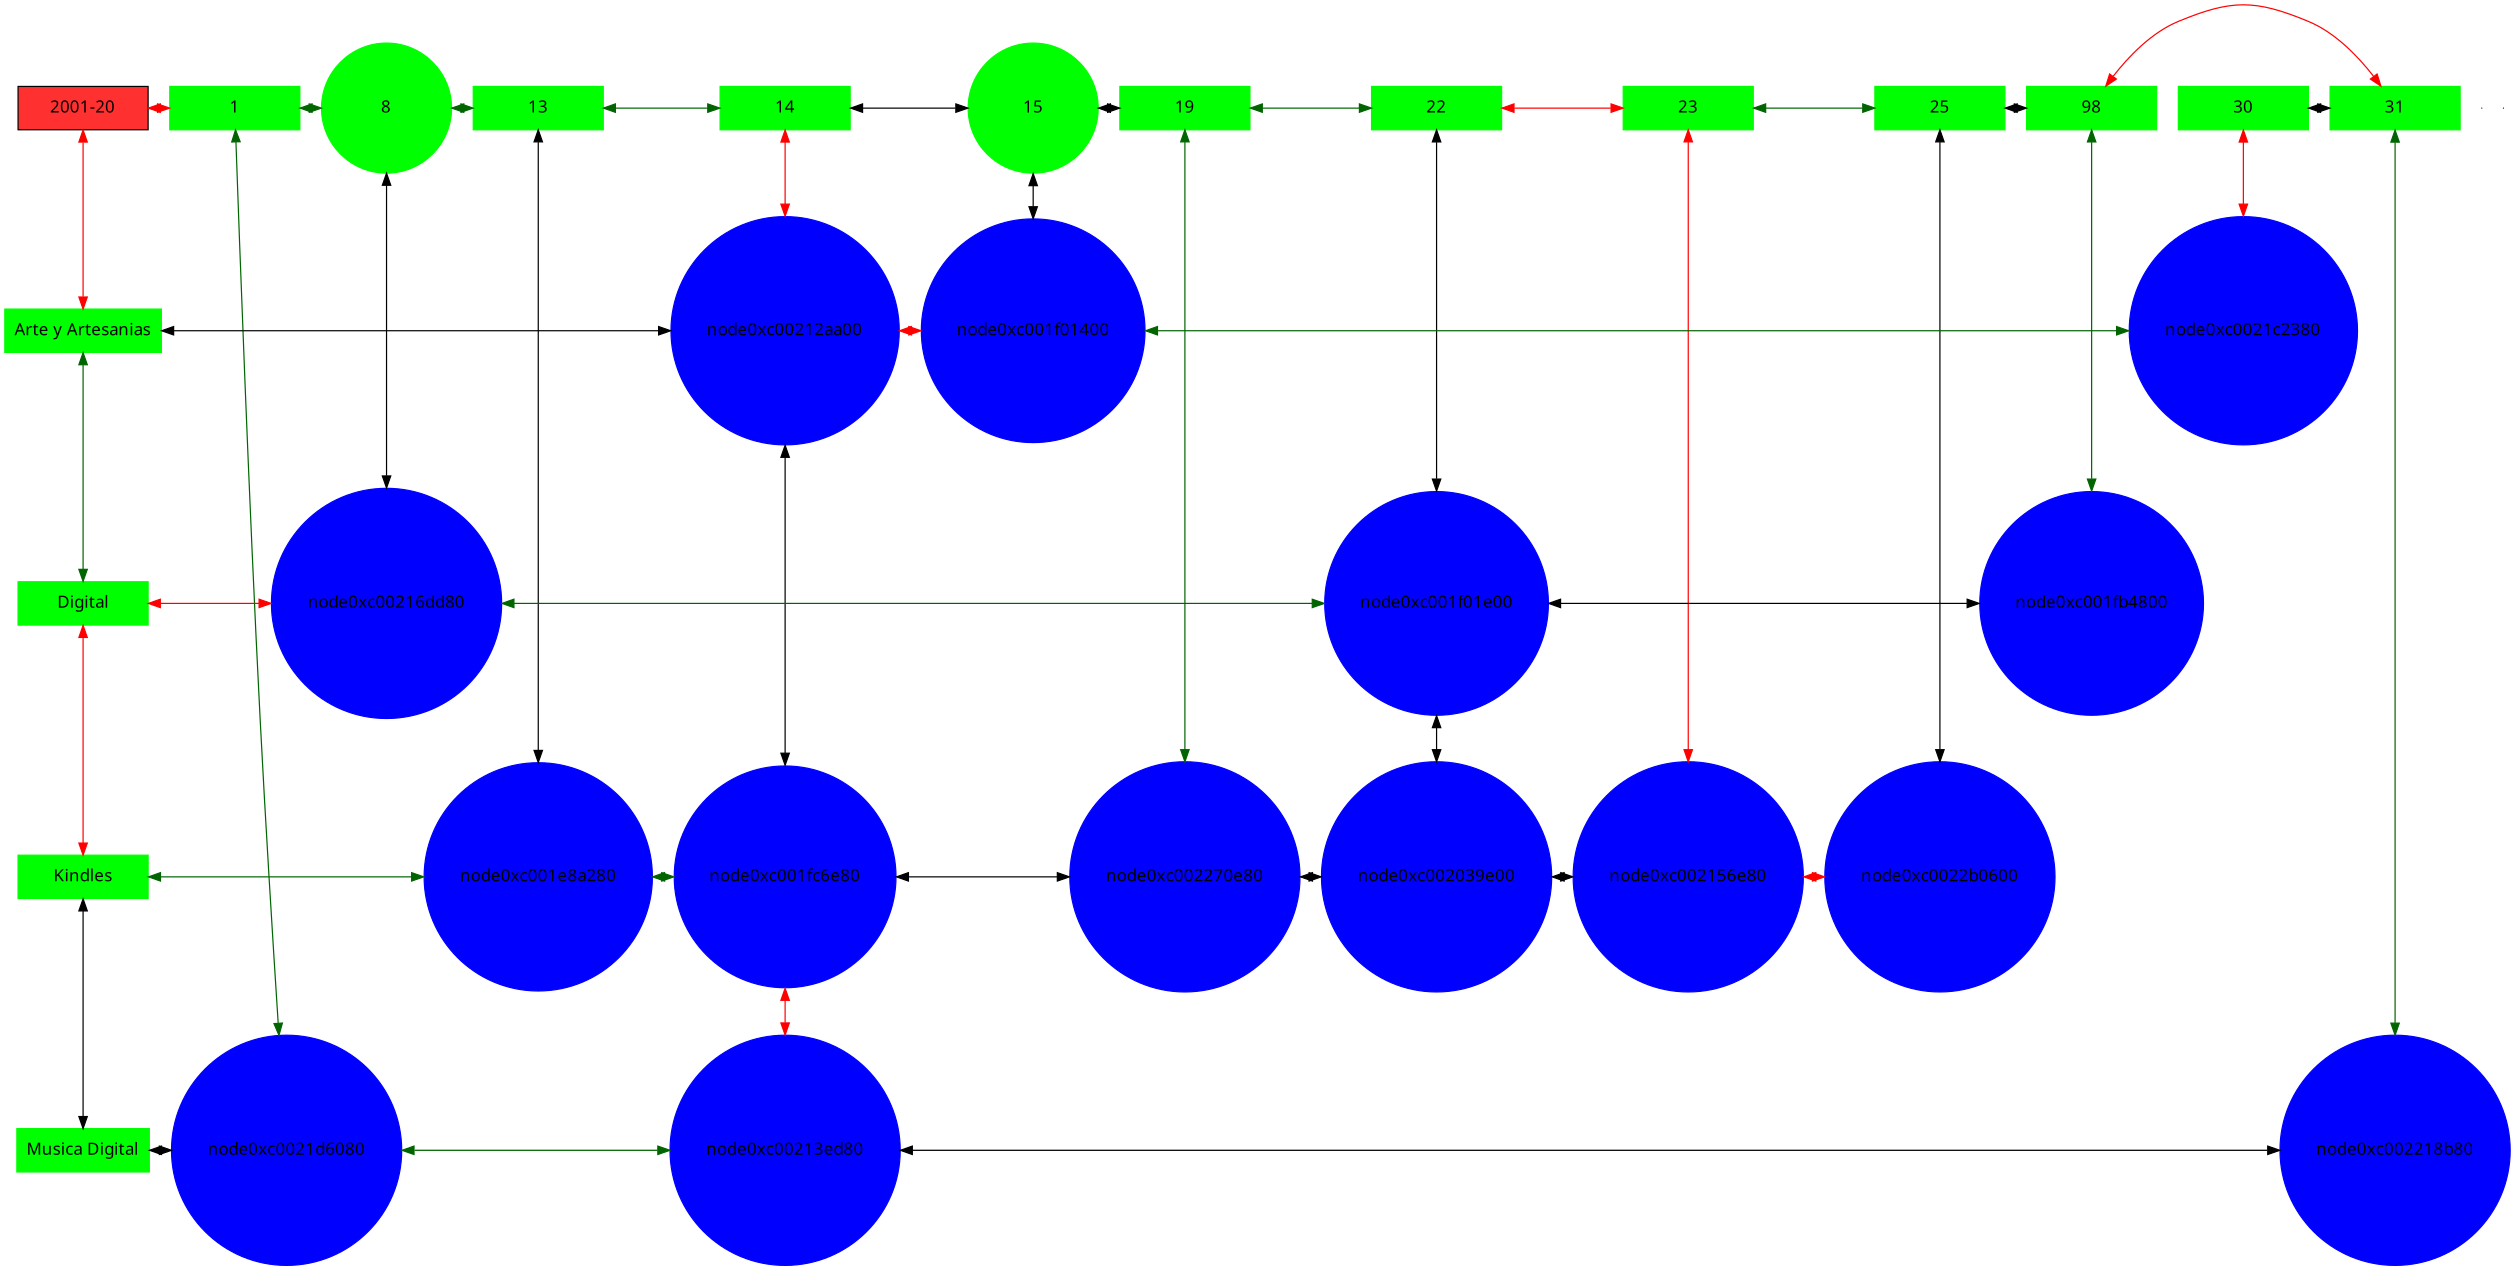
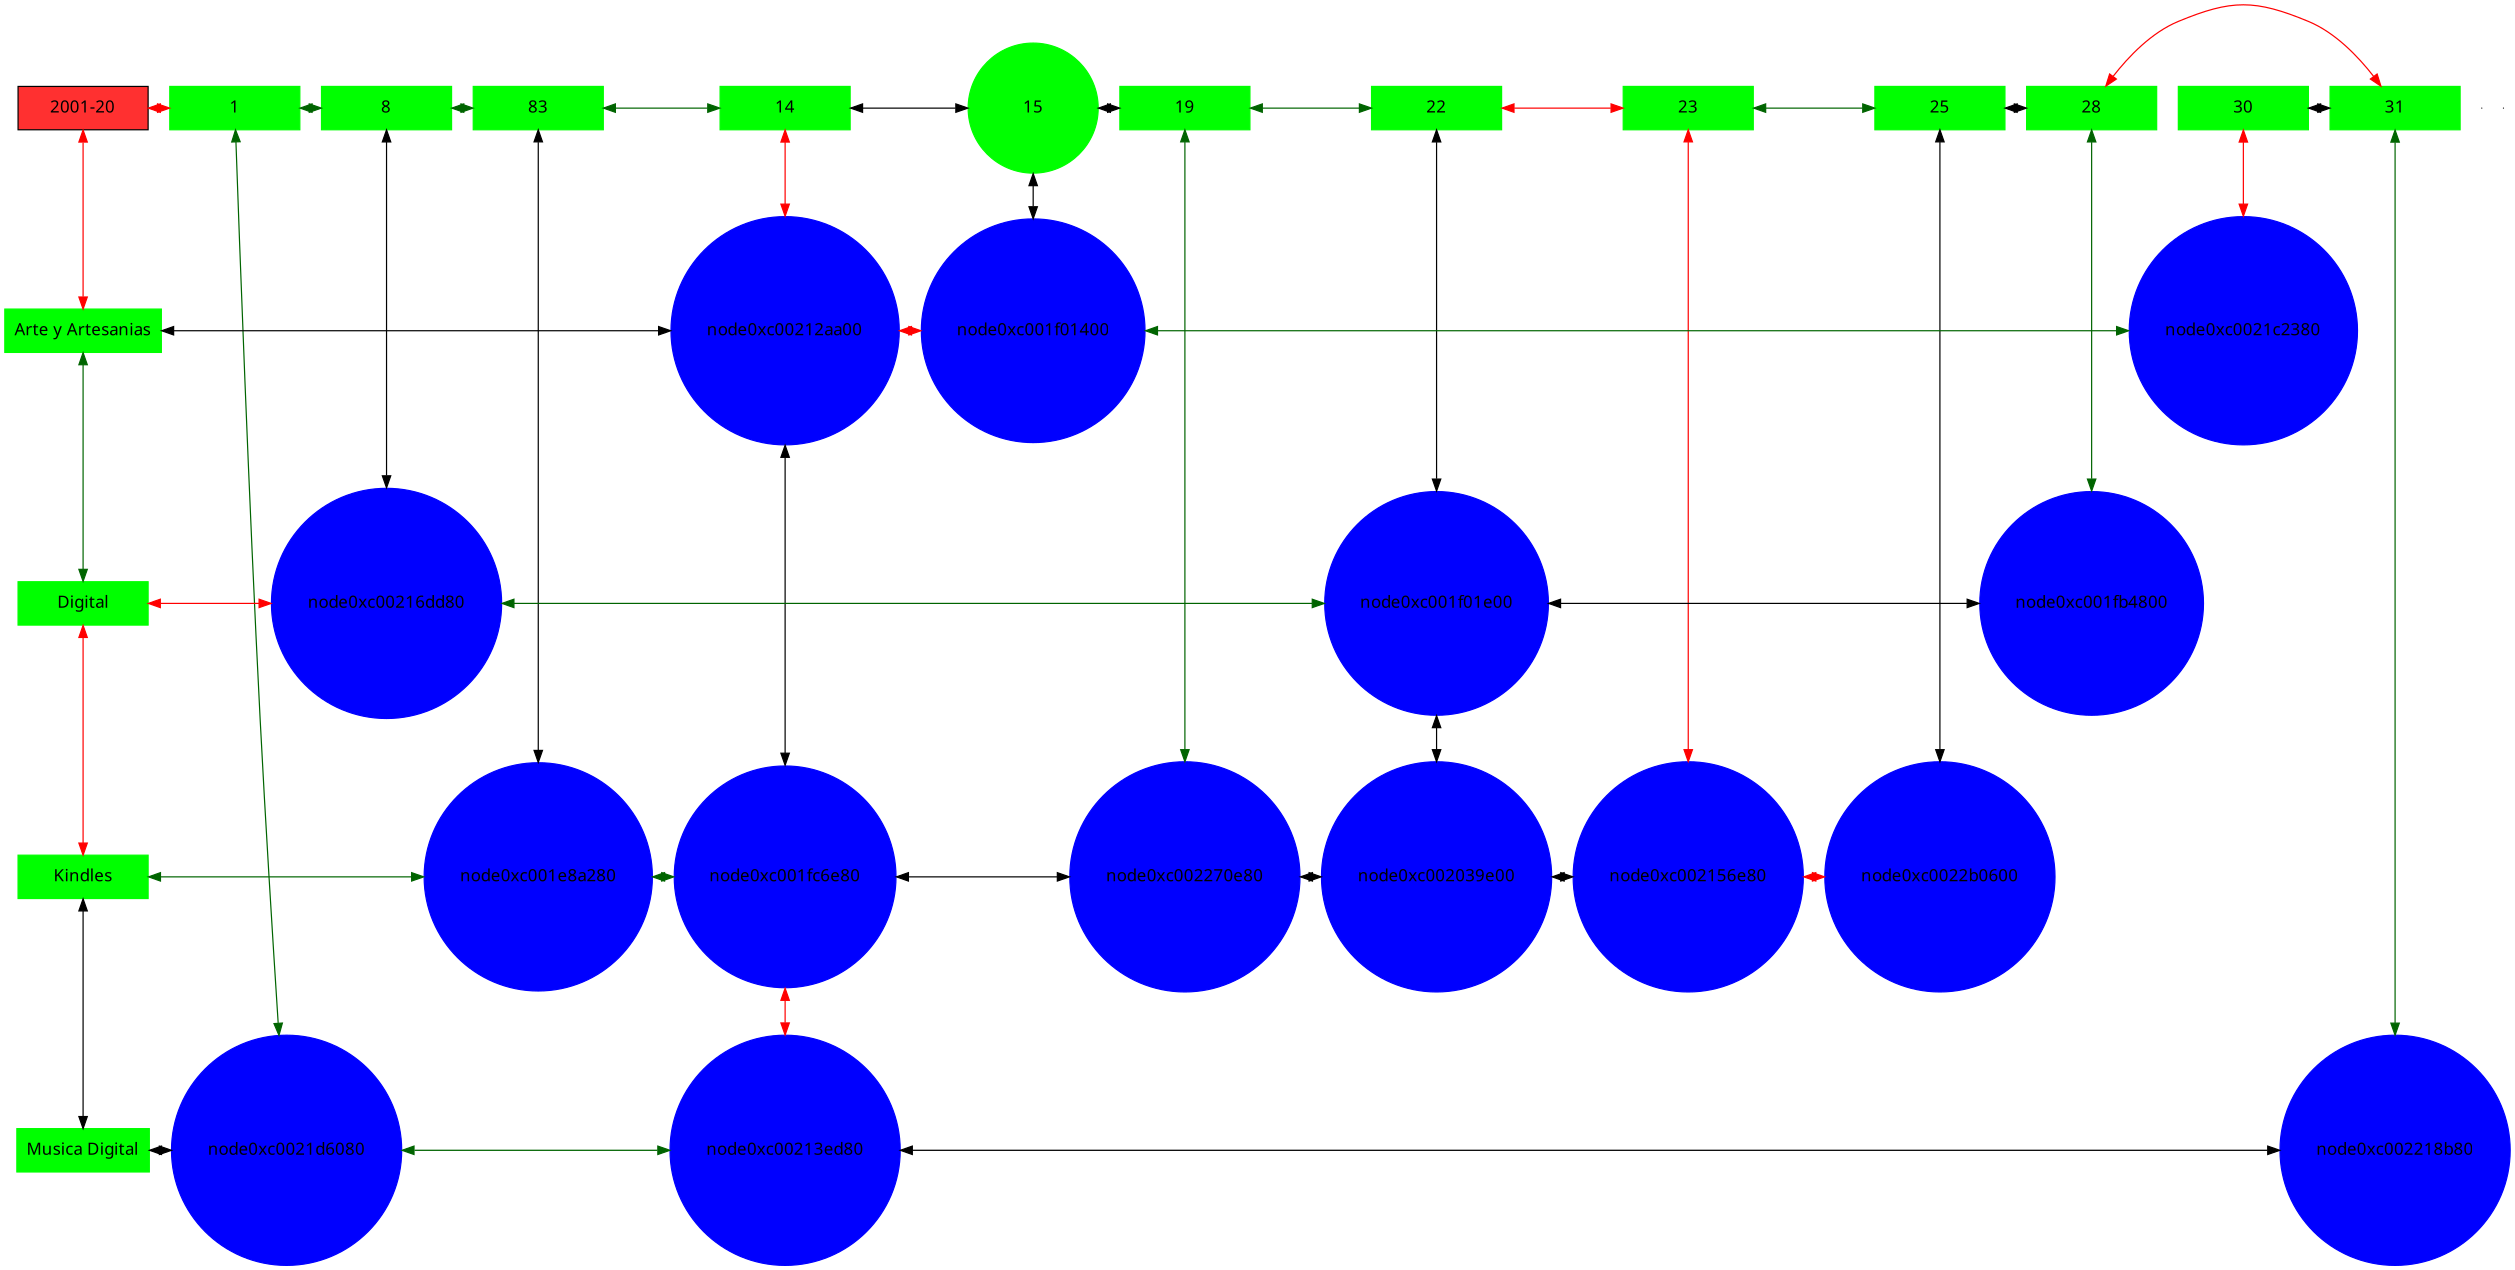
(387, 108) -> (387, 108)
(538, 108) -> (538, 108)
(2092, 108) -> (2092, 108)
